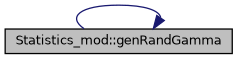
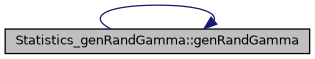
(119, 41) -> (157, 41)
